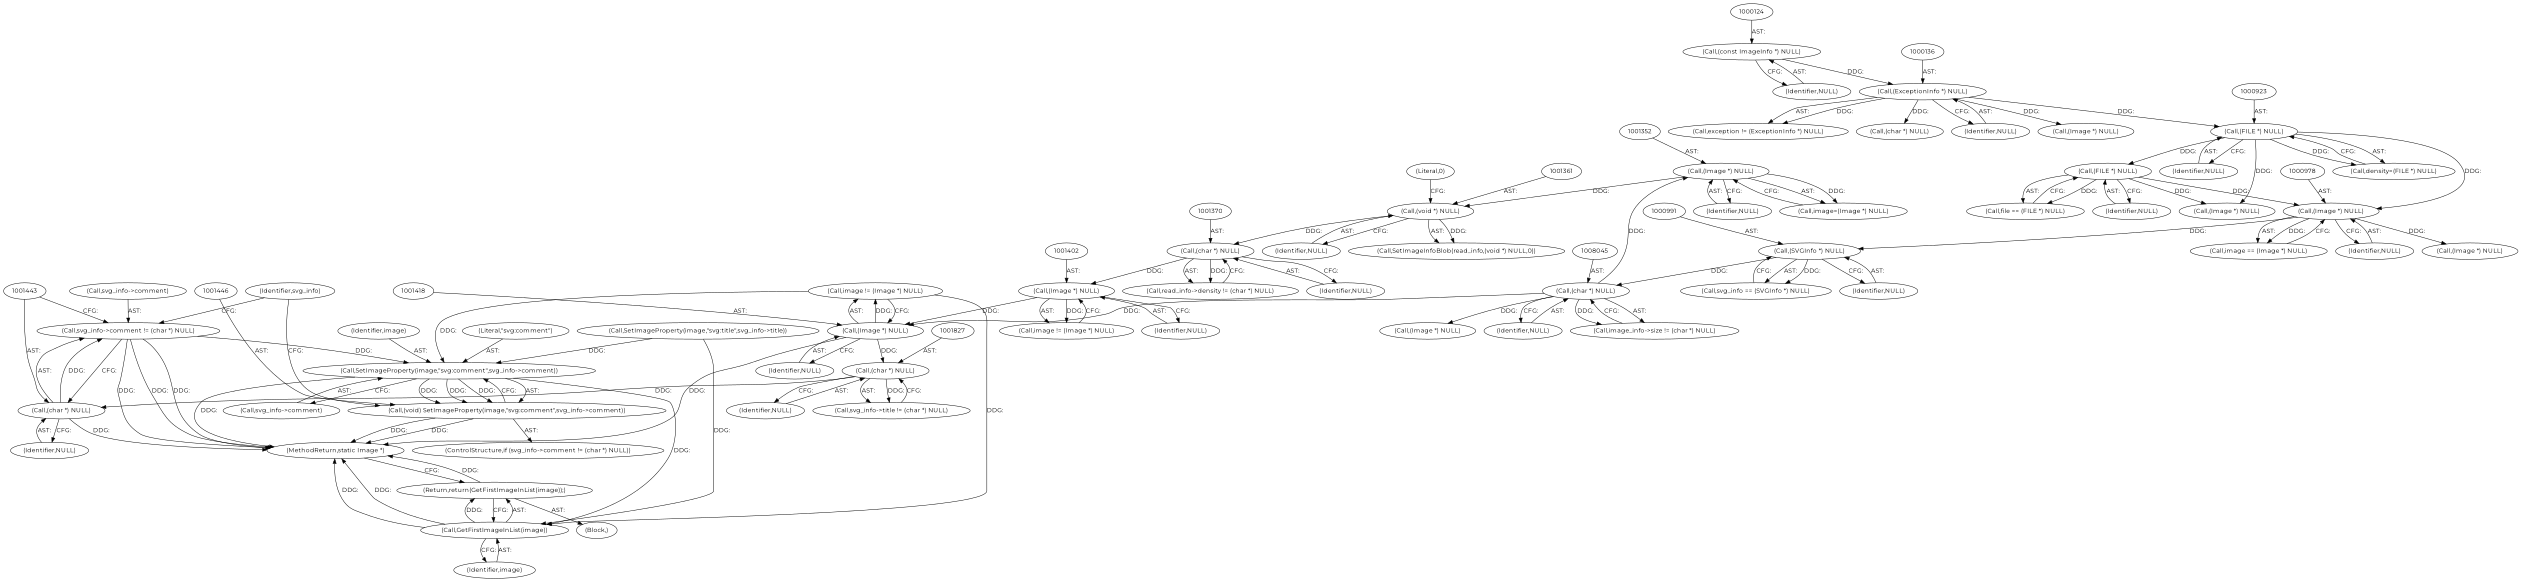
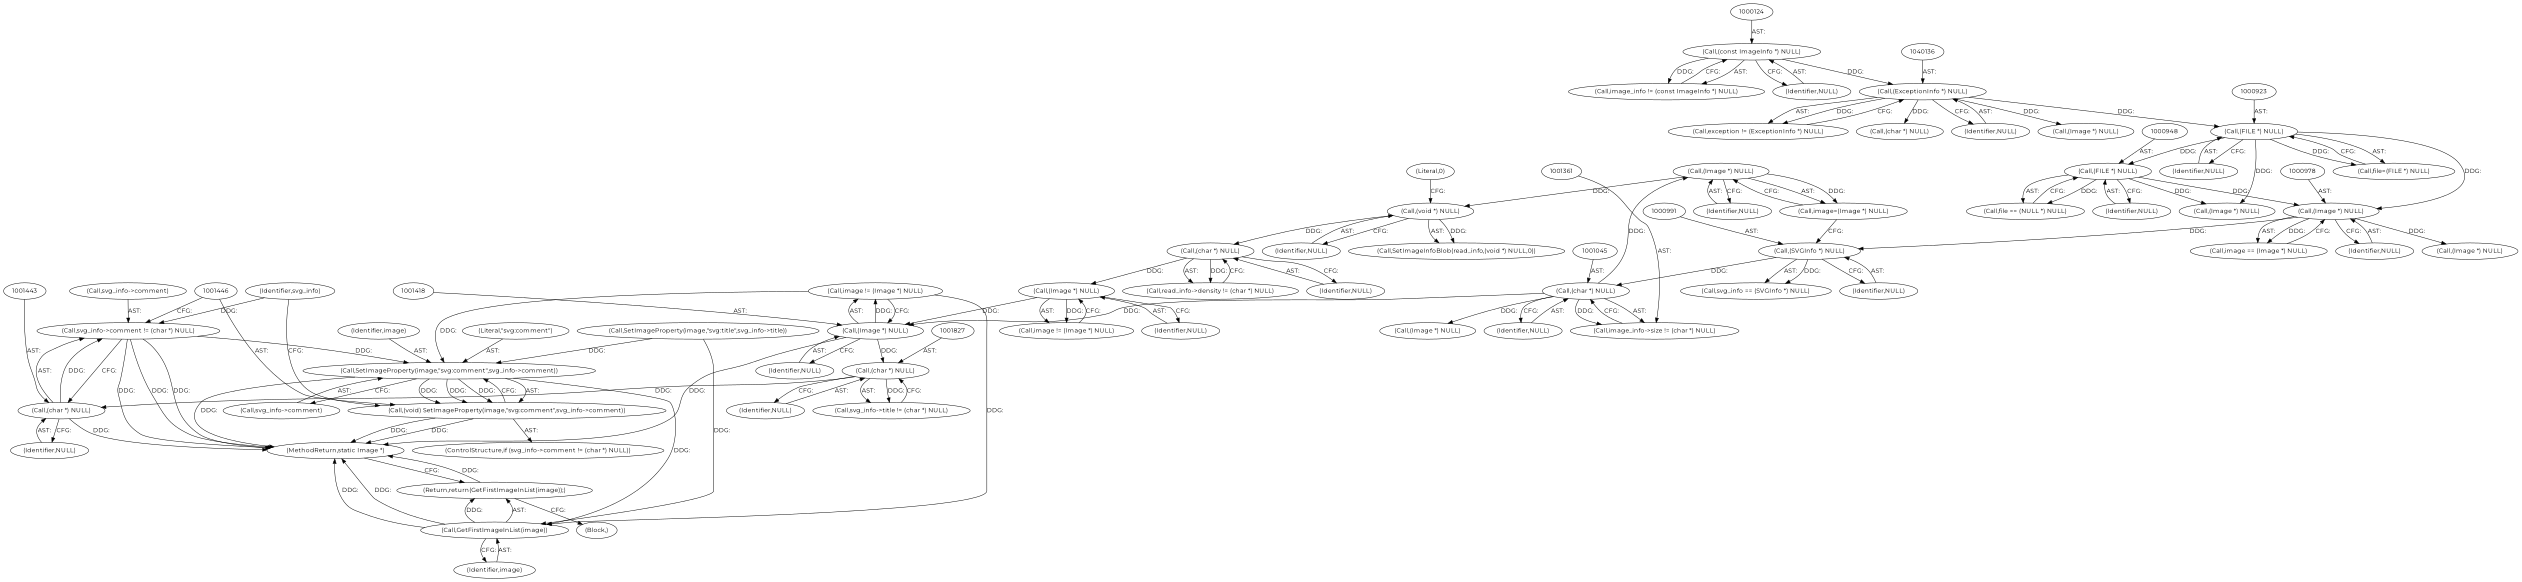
(1923, 52) -> (1923, 52)
none -> (1667, 92)
none -> (1854, 115)
(1640, 132) -> none
none -> (2165, 132)
(2394, 171) -> (2394, 171)
(1502, 190) -> (1649, 229)
(1211, 211) -> none
(2025, 211) -> (2025, 211)
(1067, 251) -> none
(1595, 251) -> (1595, 251)
(1756, 268) -> (1828, 230)
(72, 309) -> (176, 309)
(230, 311) -> (230, 311)
(493, 508) -> none
(559, 510) -> (559, 510)
